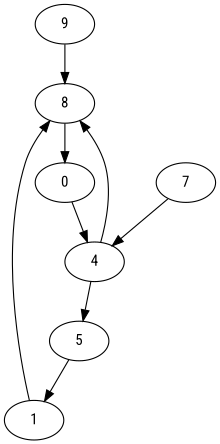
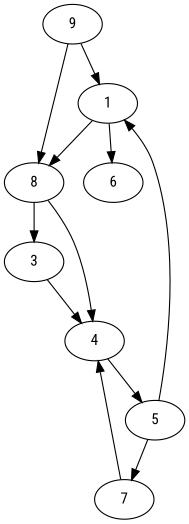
none -> (88, 59)
(65, 183) -> (34, 262)
none -> (113, 183)
(108, 184) -> (78, 252)
none -> (142, 455)
